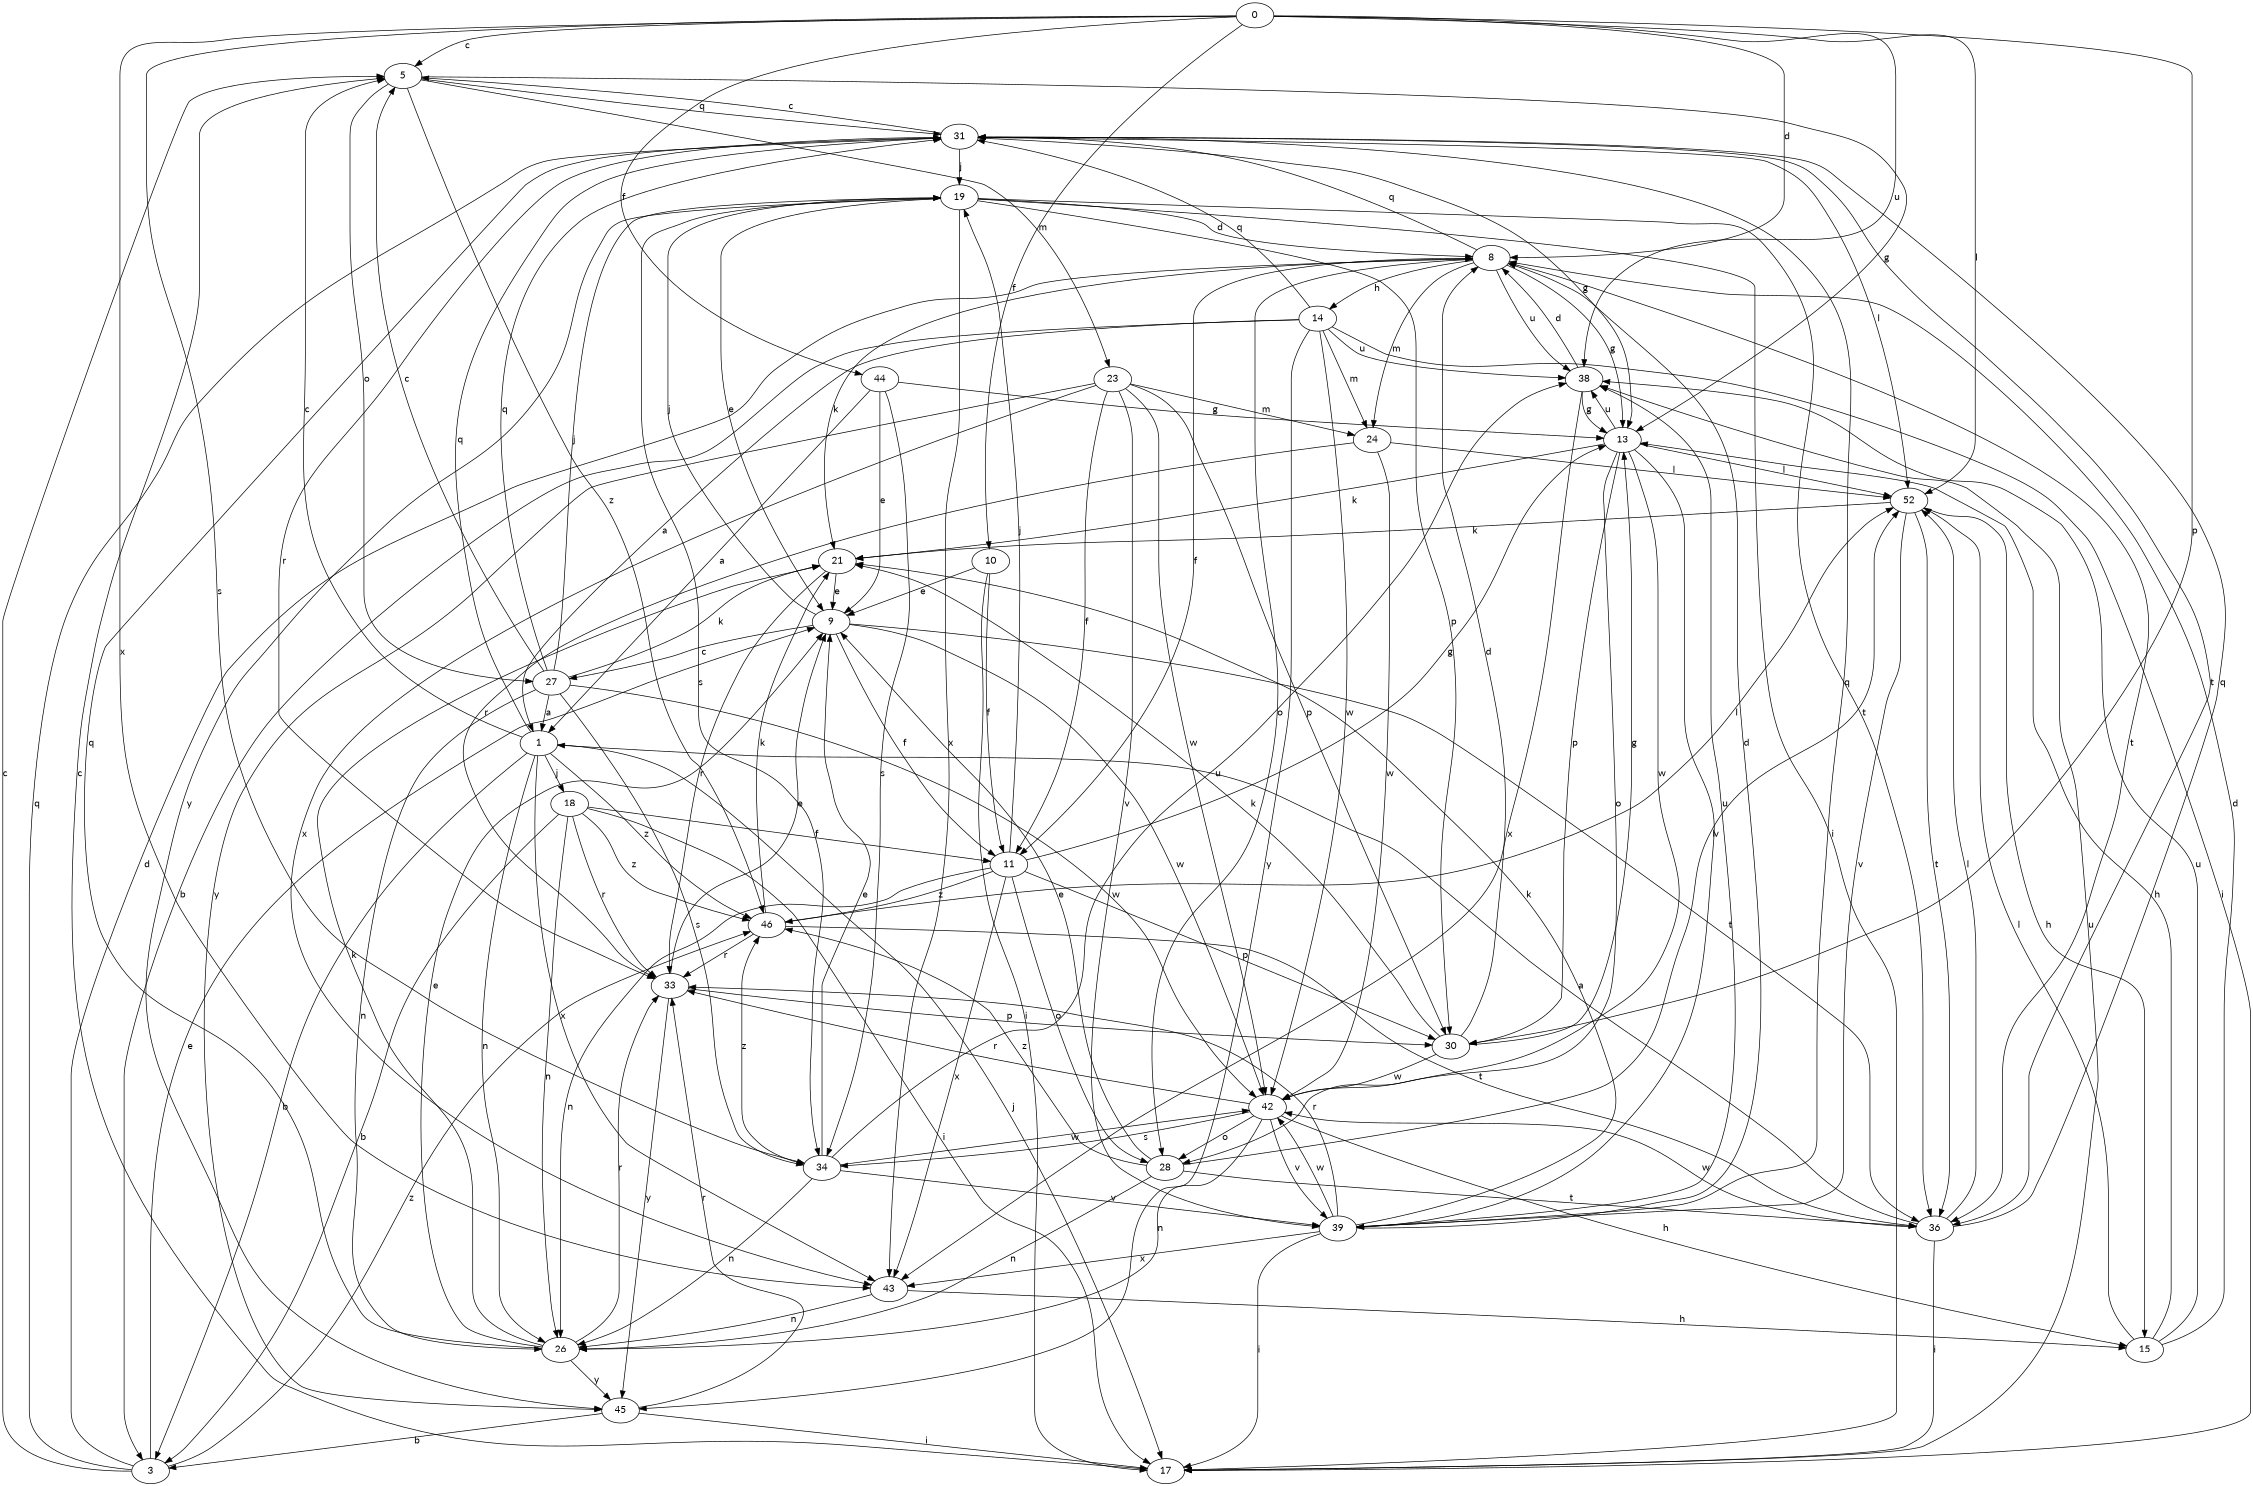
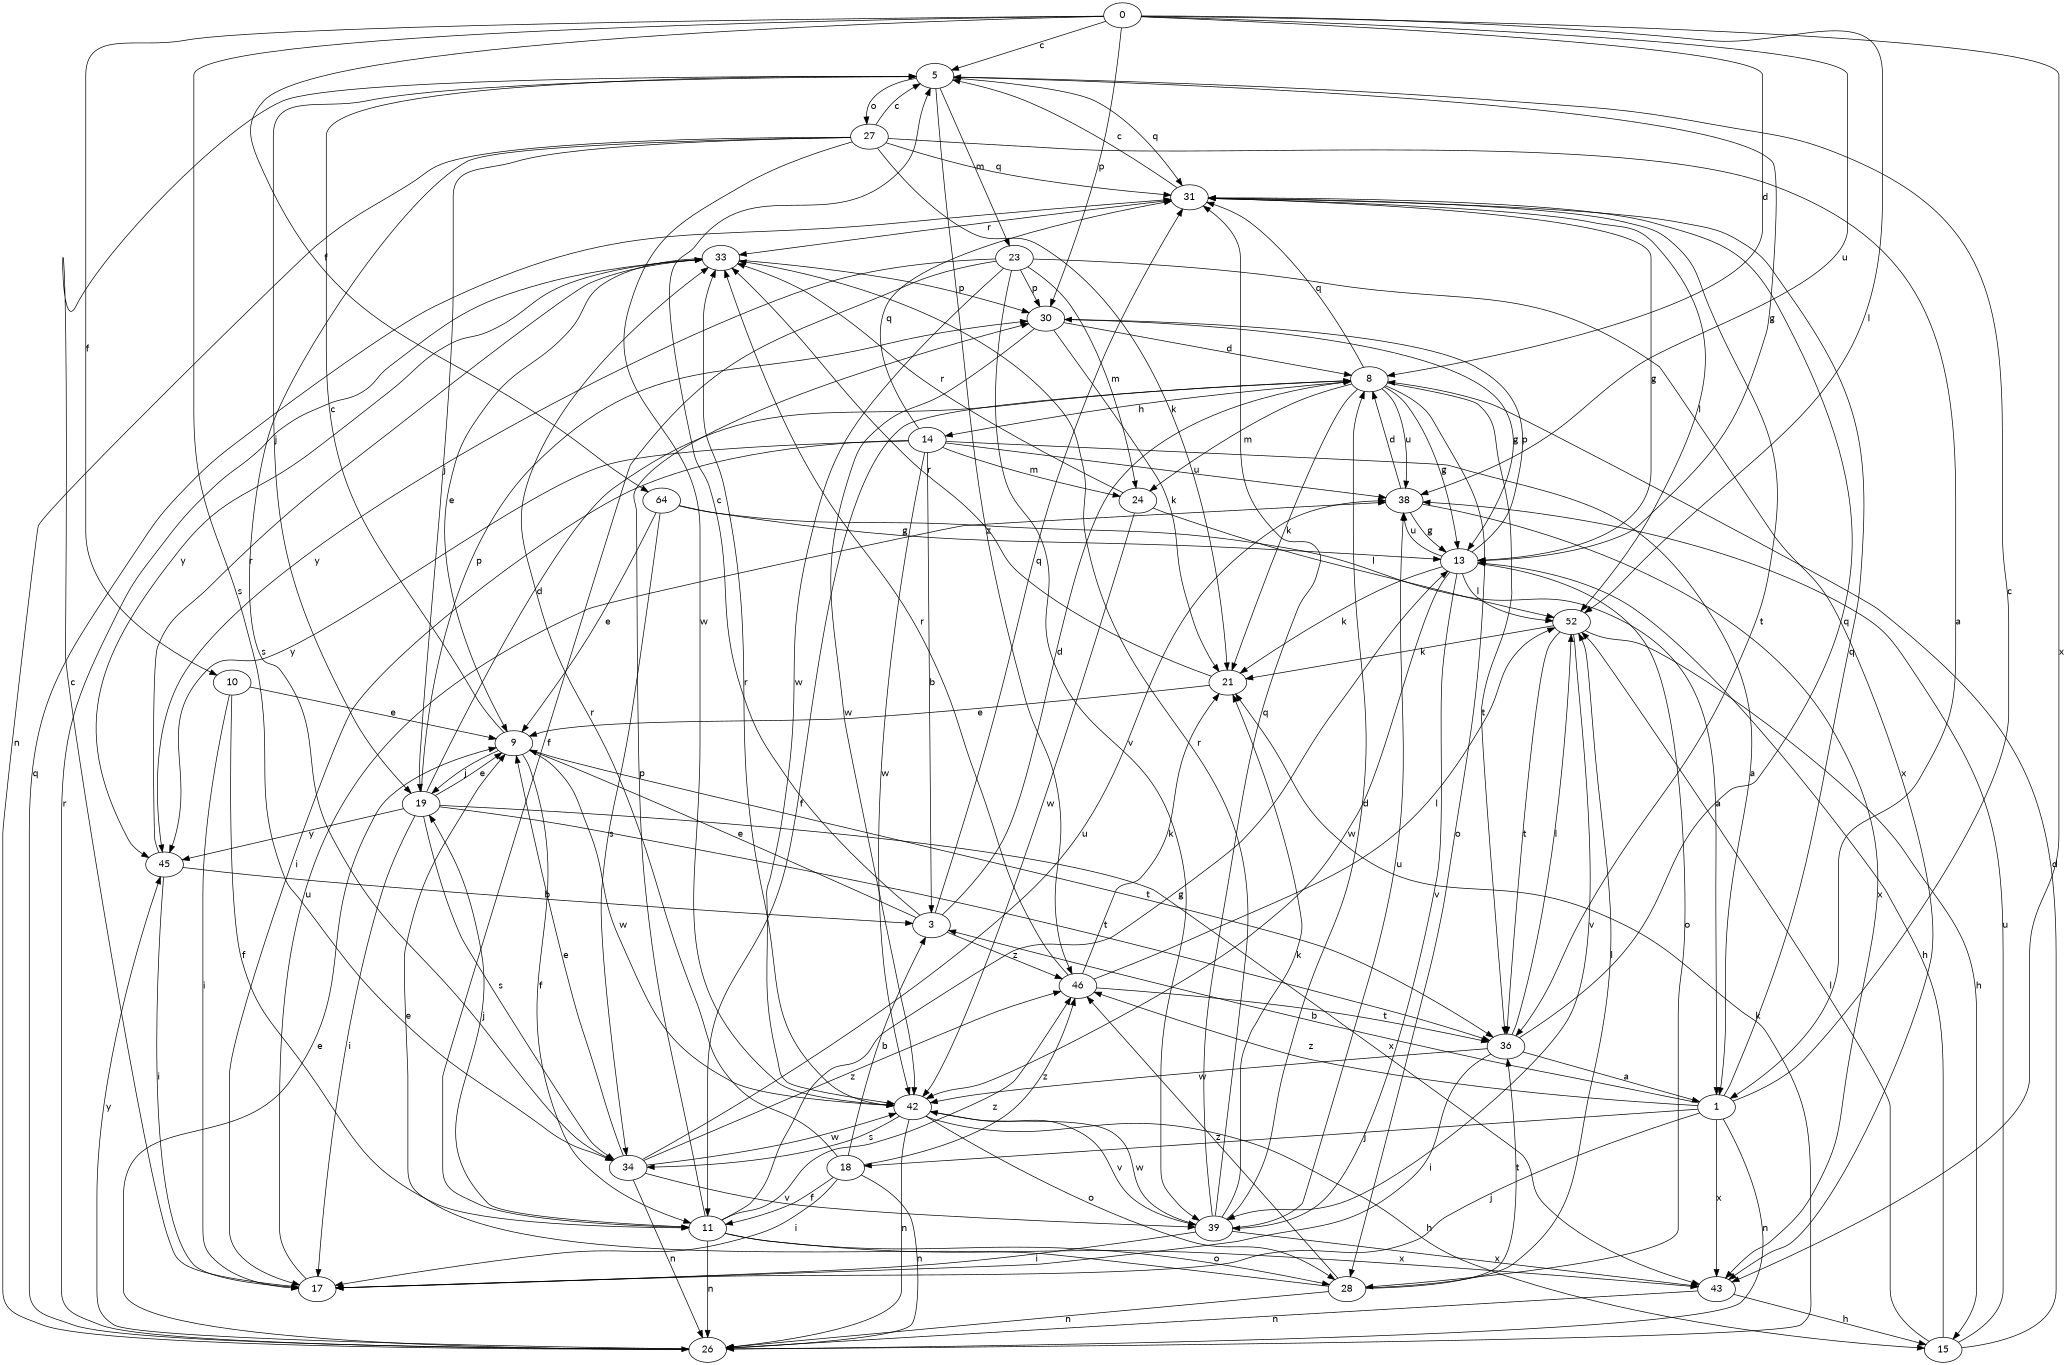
(959, 163) -> (273, 147)
(880, 379) -> (662, 501)
(694, 649) -> (326, 162)
